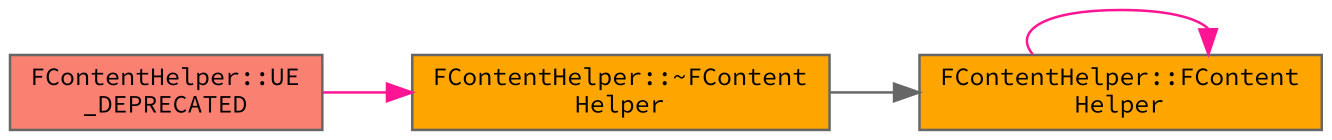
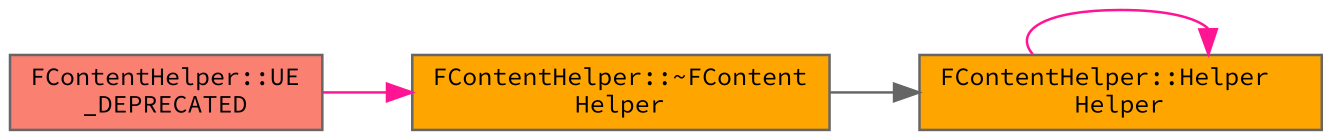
(1121, 92) -> (1121, 92)
